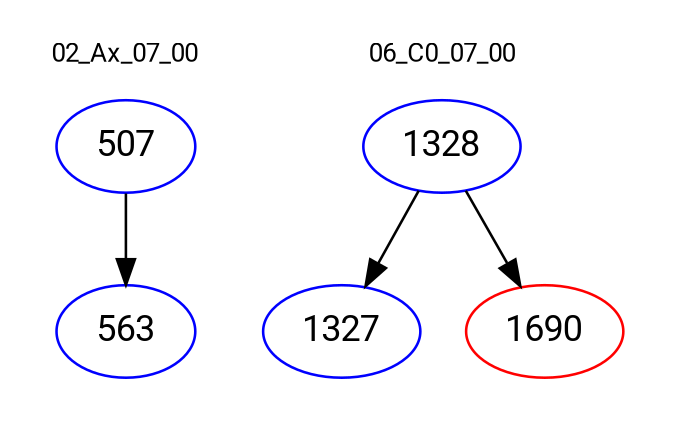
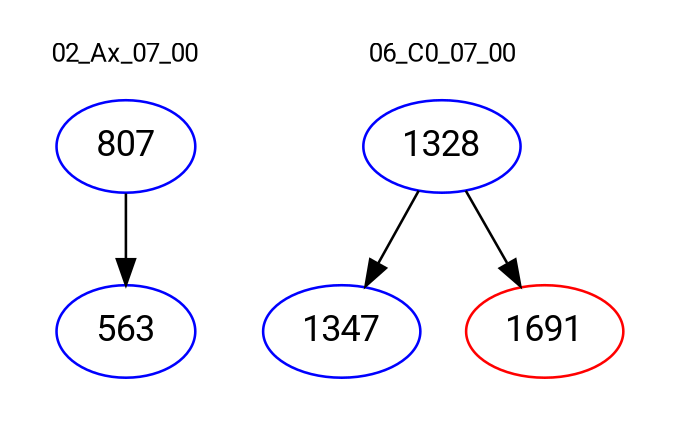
(126, 146) -> (126, 146)
(342, 331) -> (342, 331)
(545, 331) -> (545, 331)
